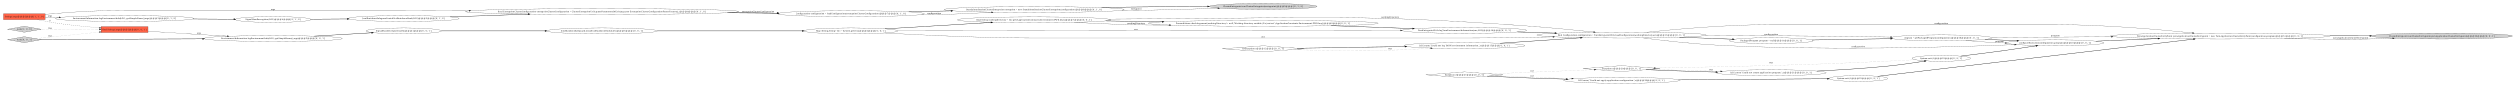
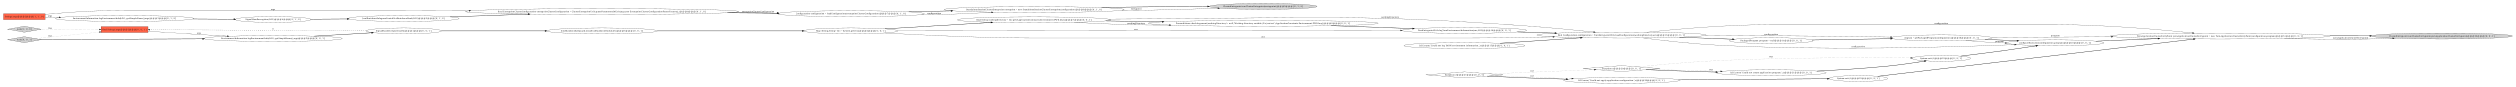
(68, 25) -> (258, 30)
(1263, 49) -> none
(1785, 65) -> (1774, 59)
